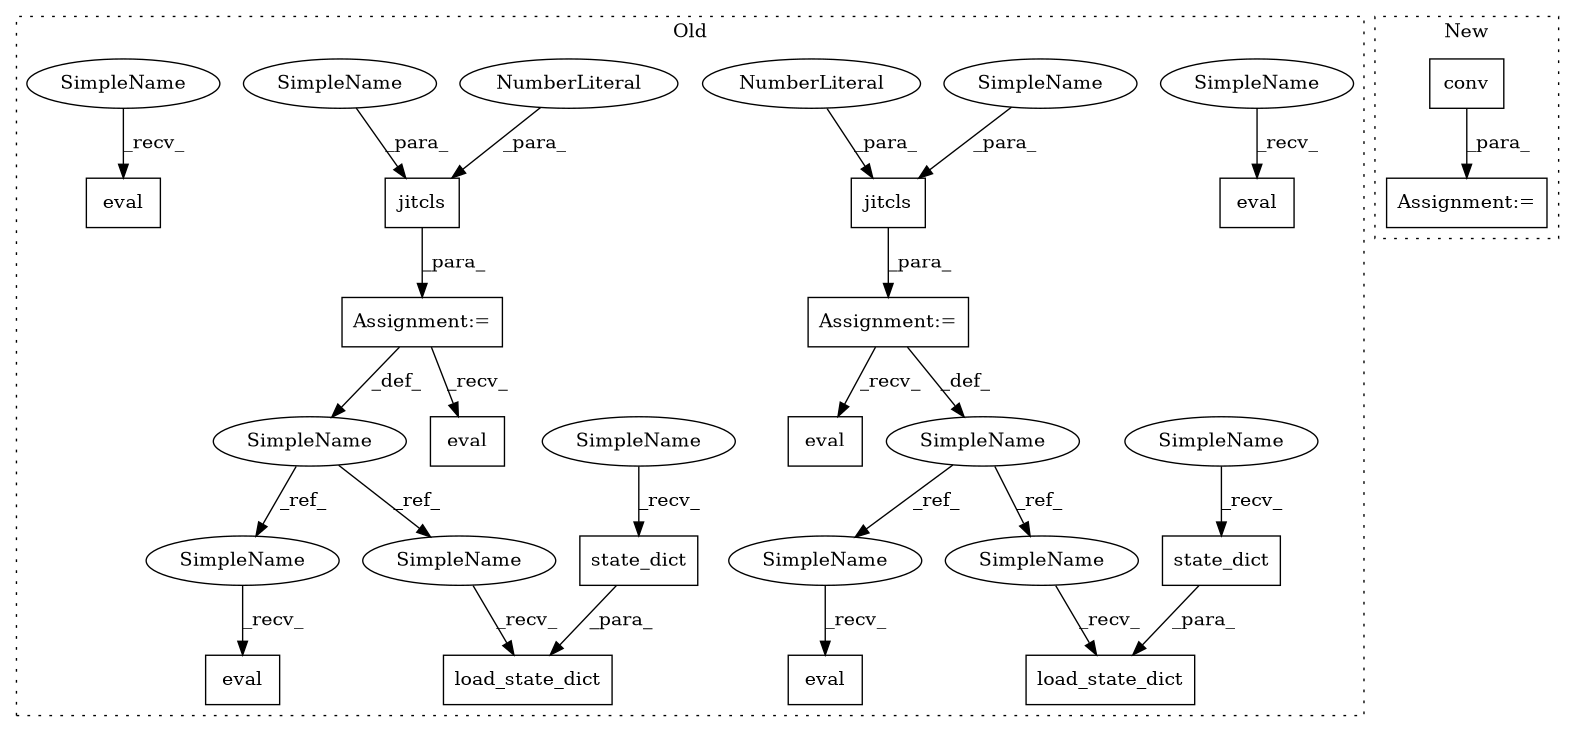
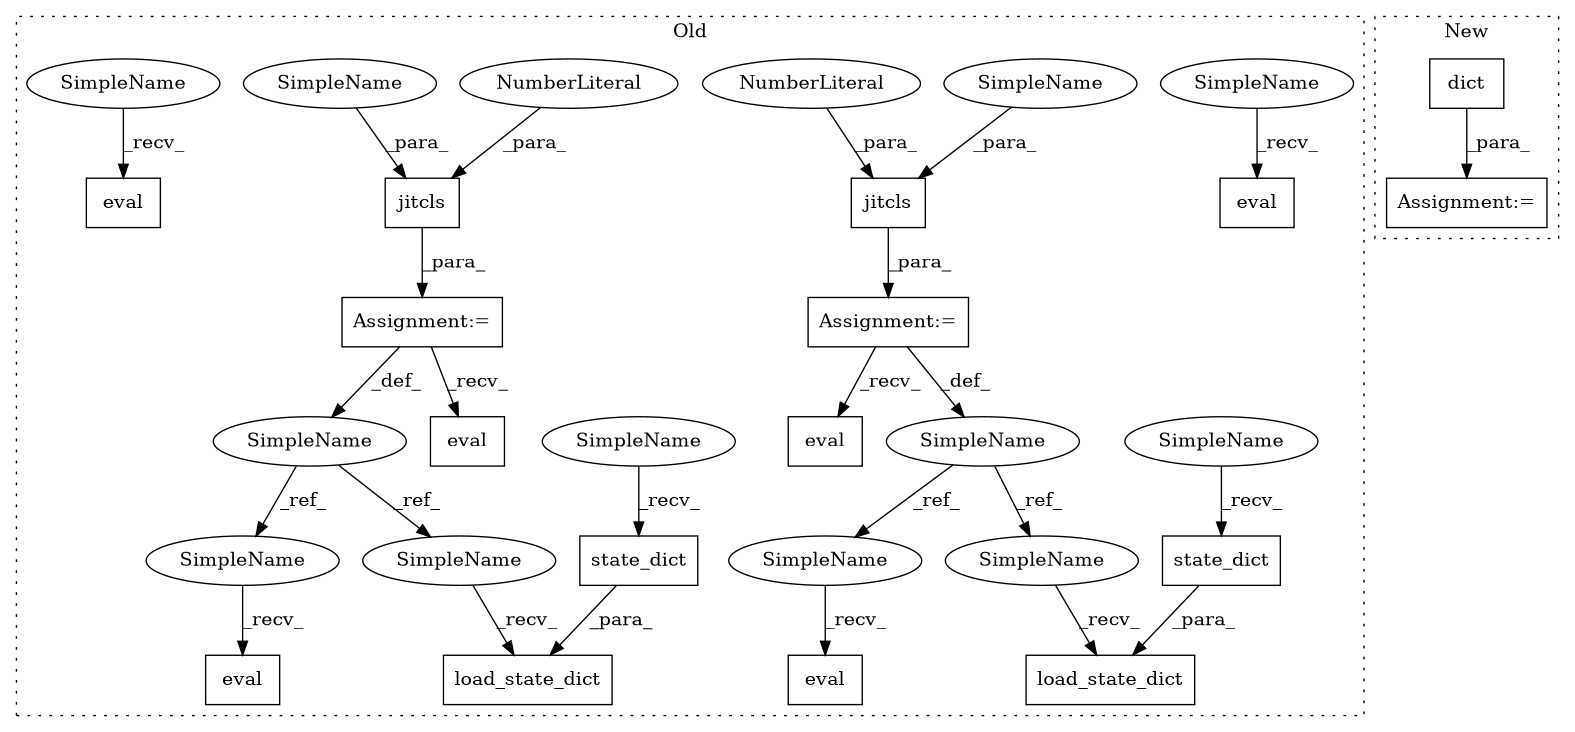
(1467, 84) -> (1467, 84)
